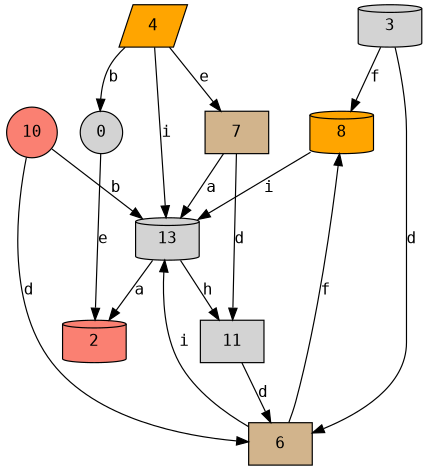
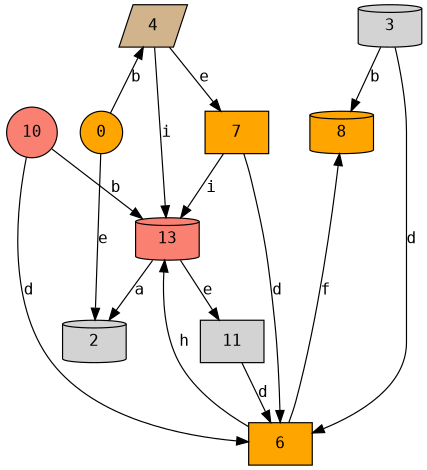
(153, 26) -> (153, 26)
(107, 70) -> (124, 86)
(375, 77) -> (375, 77)
(101, 132) -> (101, 132)
(237, 132) -> (237, 132)
(259, 183) -> none
(212, 188) -> (212, 188)
(235, 231) -> (270, 281)
(167, 239) -> (167, 239)
(208, 290) -> (208, 290)
(94, 341) -> (94, 341)
(184, 341) -> (184, 341)
(280, 444) -> (280, 444)
